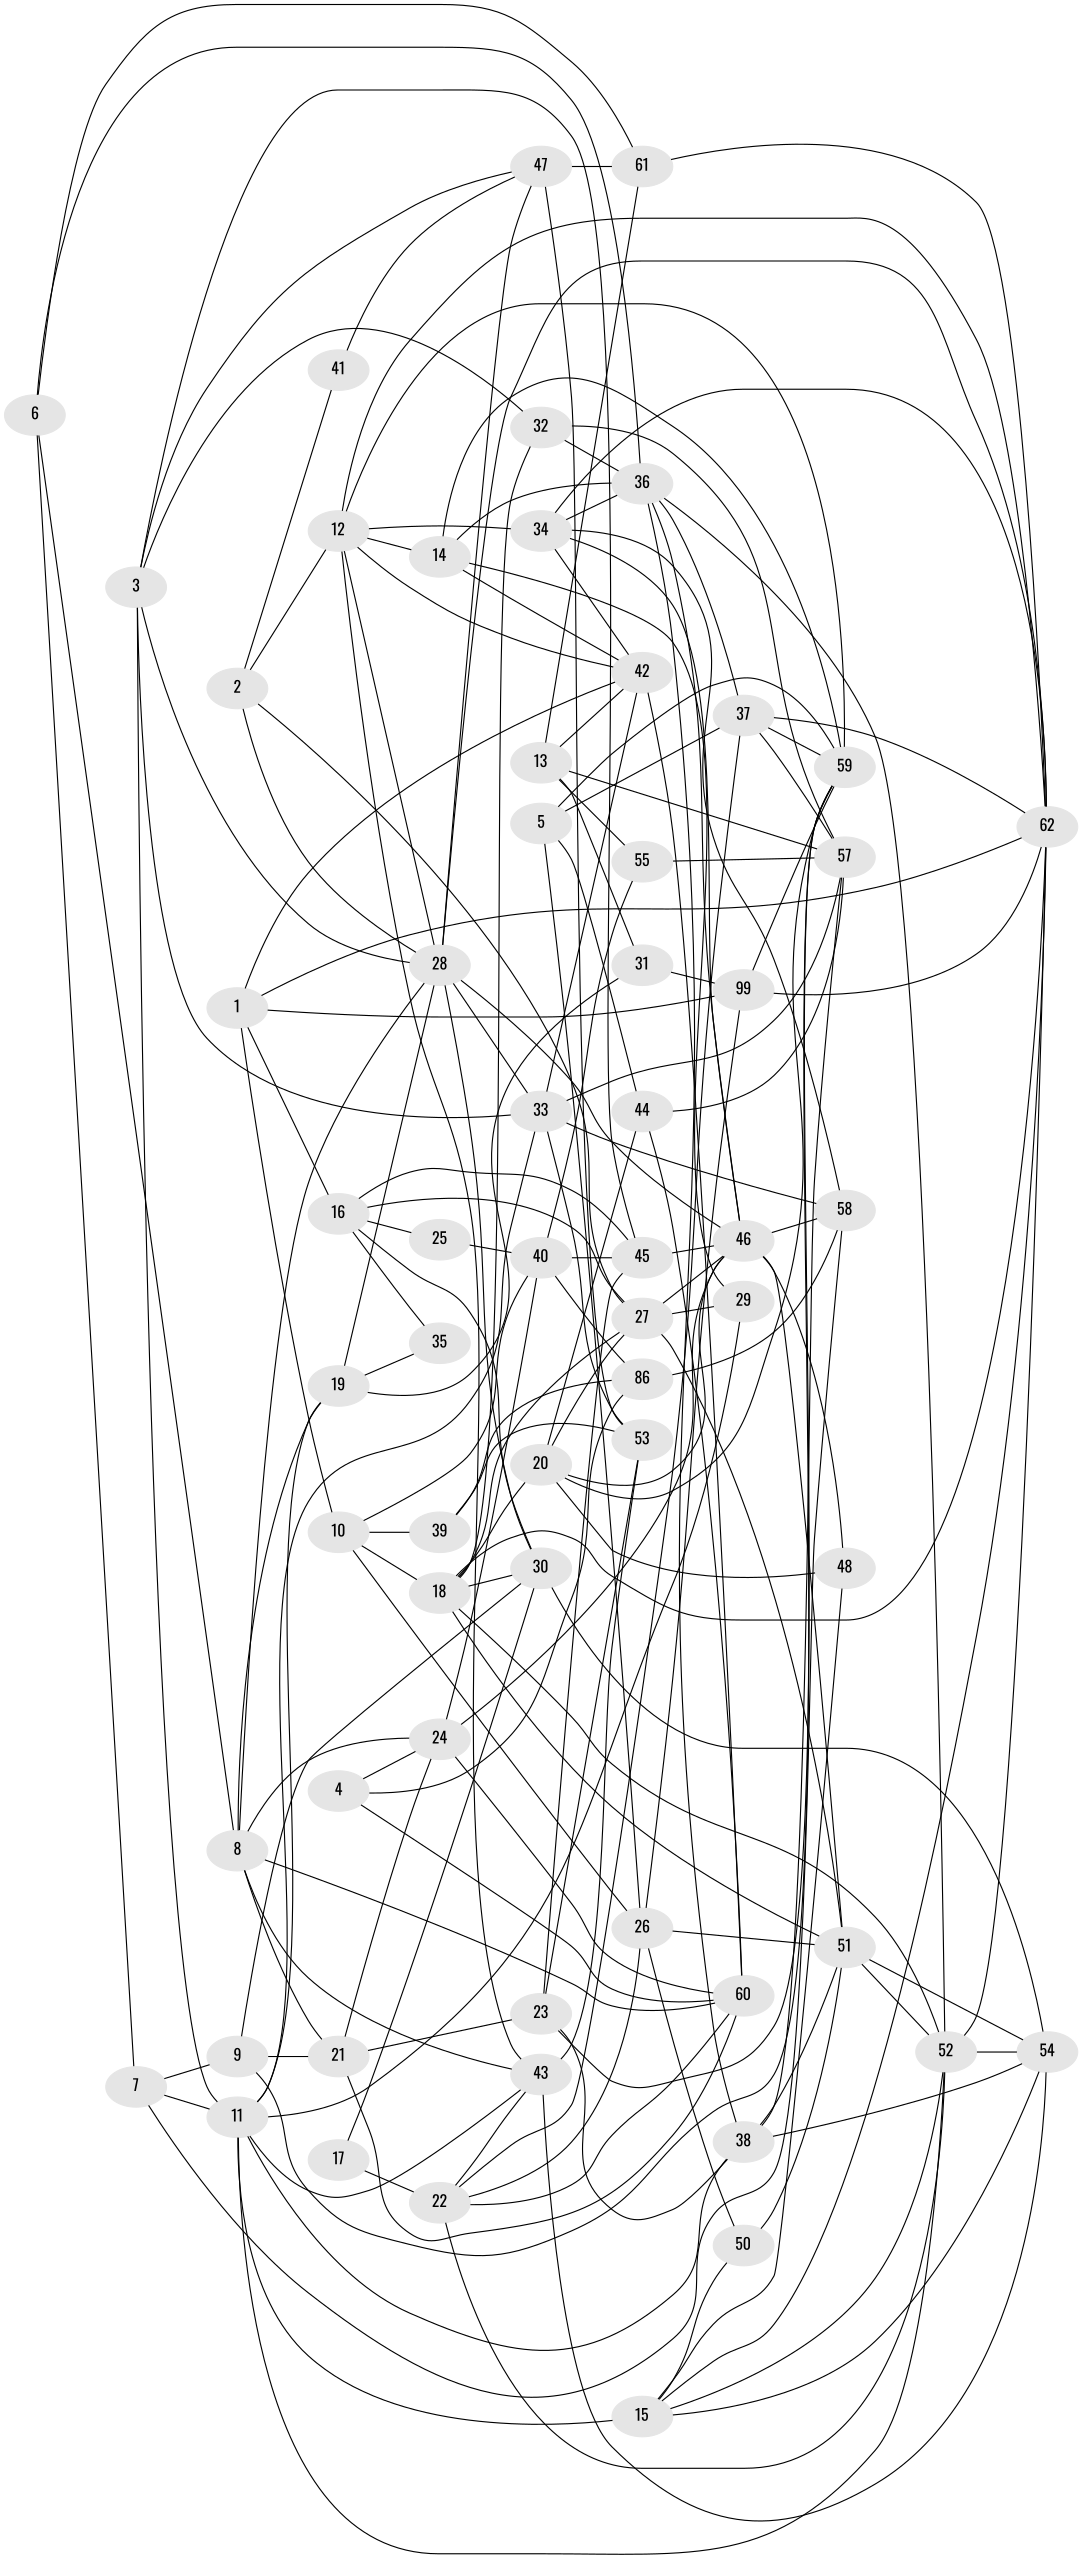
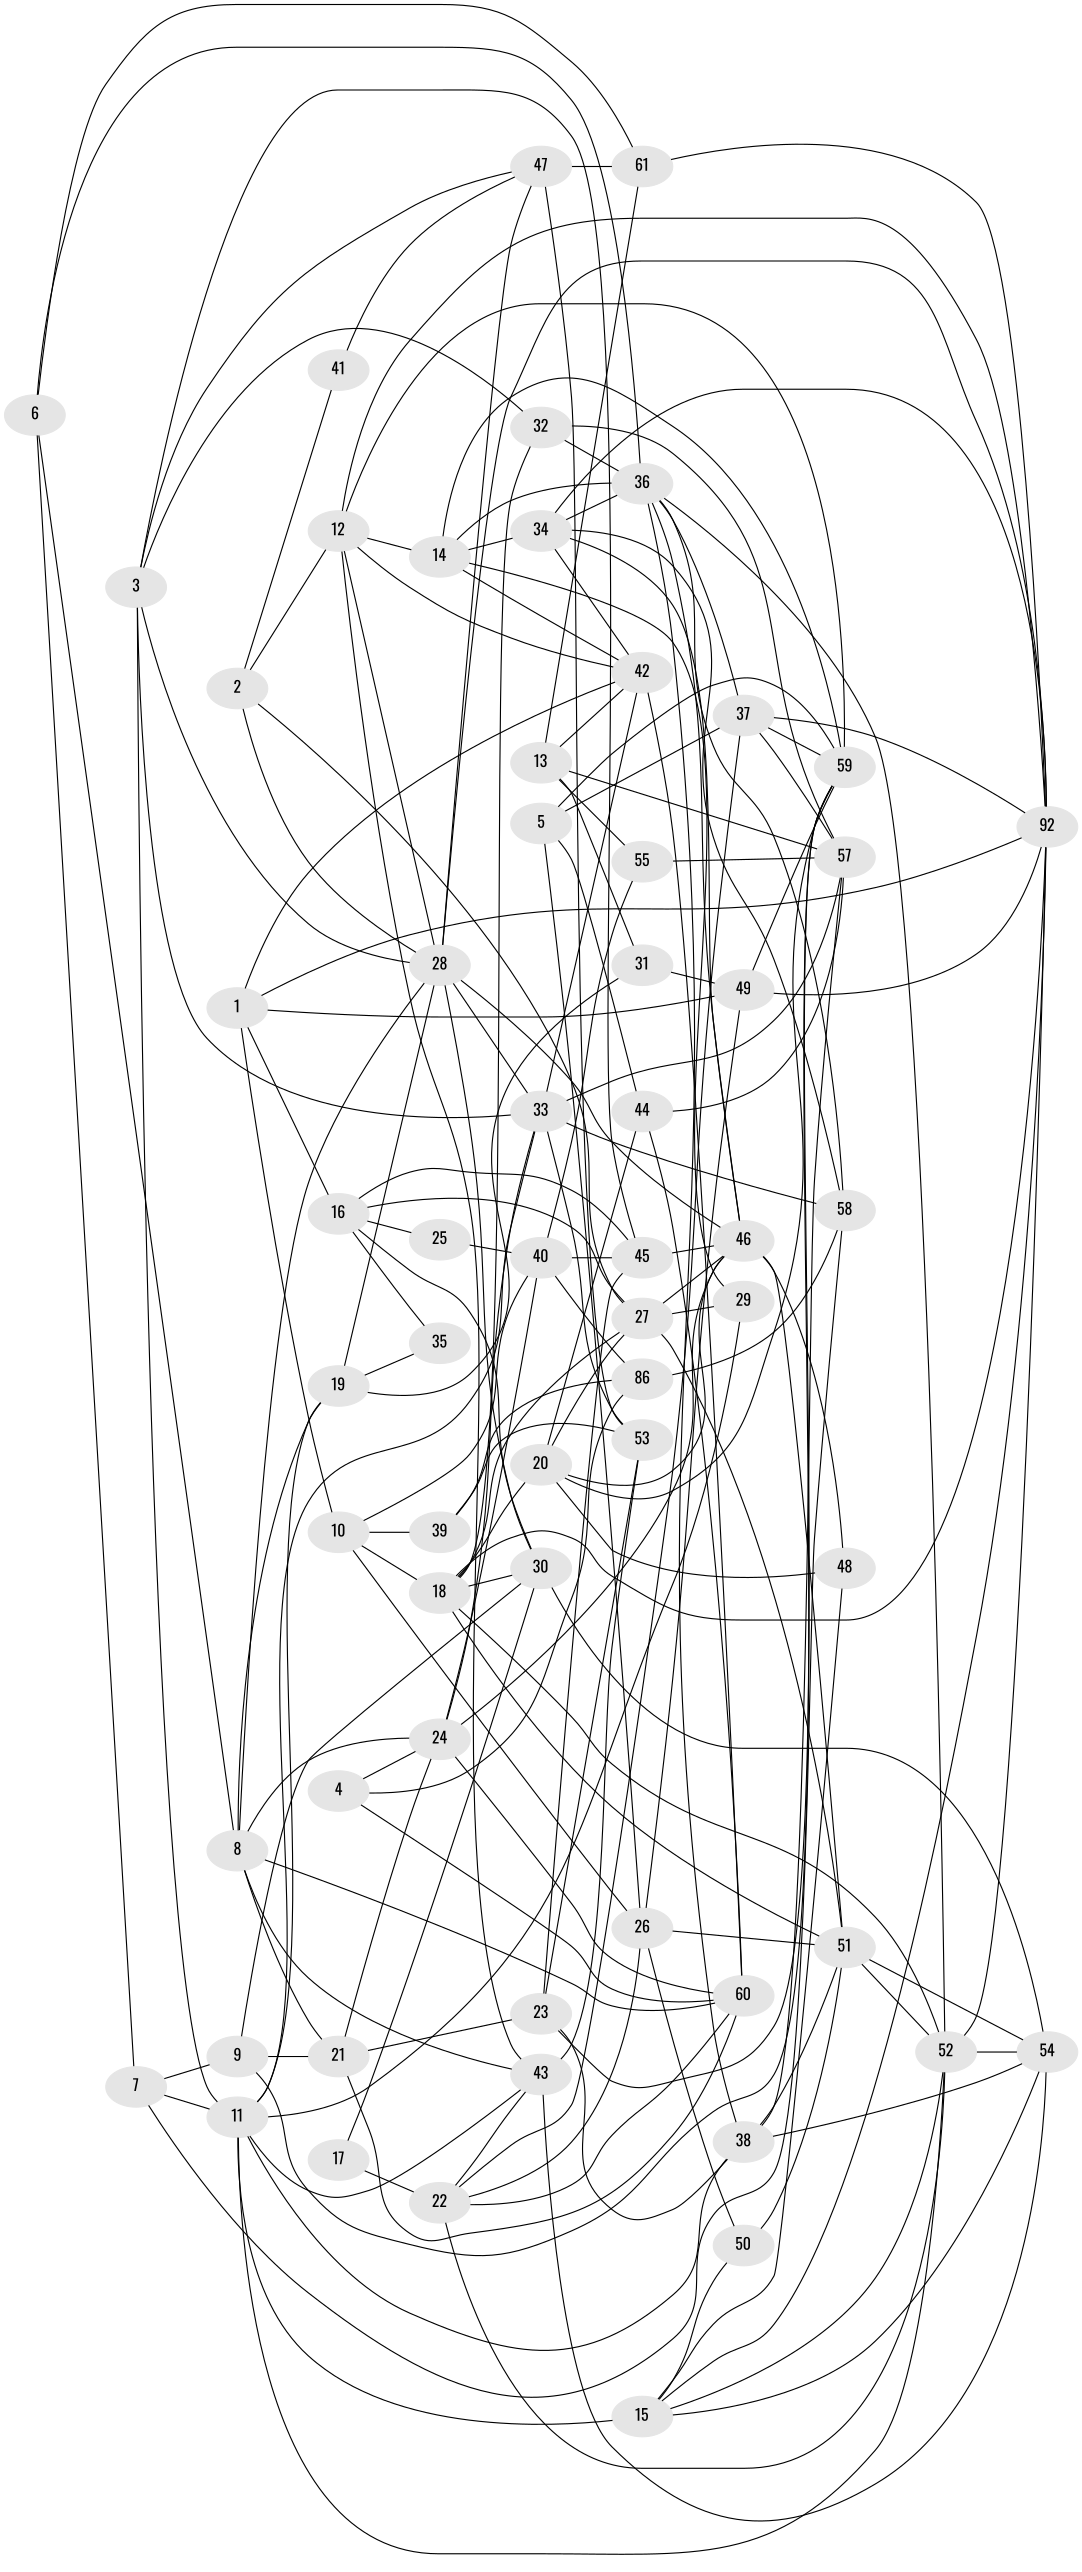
(436, 526) -> (492, 544)
(1047, 827) -> (1047, 827)
(744, 990) -> (744, 990)
(791, 1227) -> (765, 819)
none -> (491, 1425)
